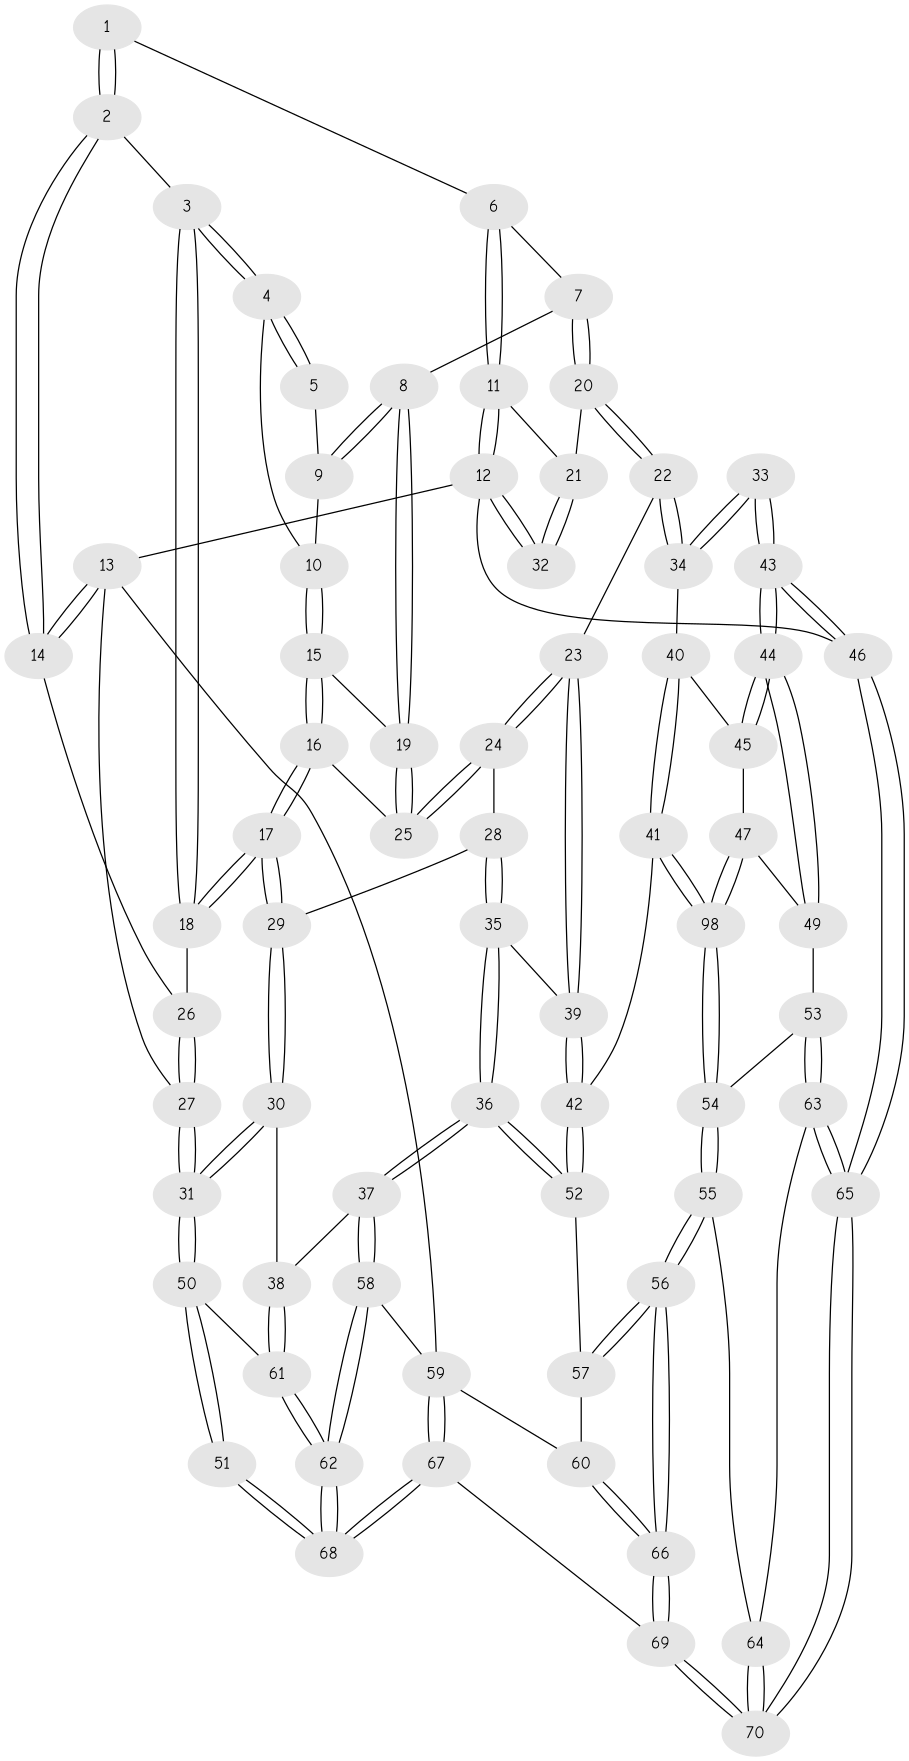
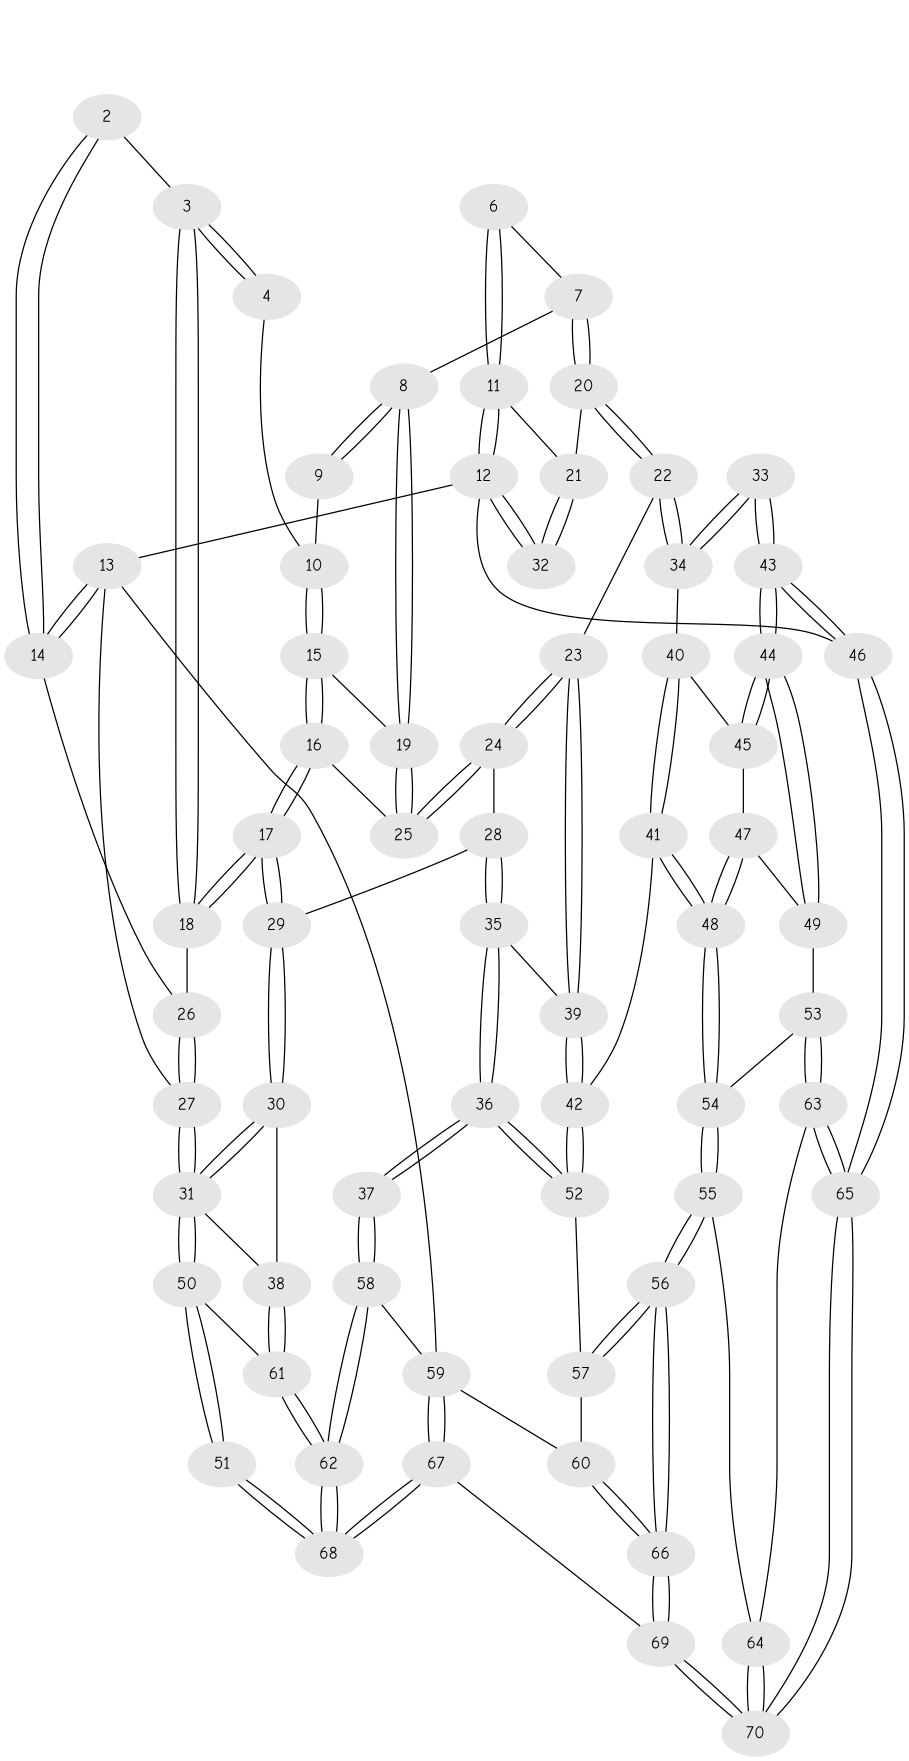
(107, 27) -> none
(314, 387) -> none
(711, 925) -> (711, 925)
(322, 1240) -> (232, 1240)
